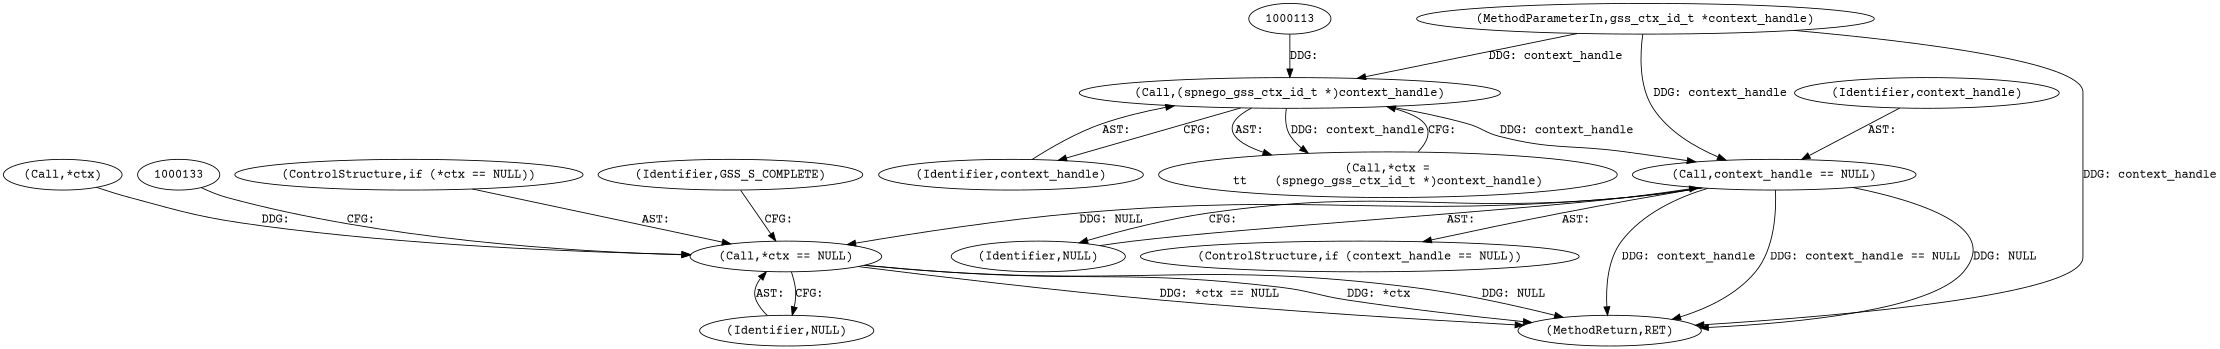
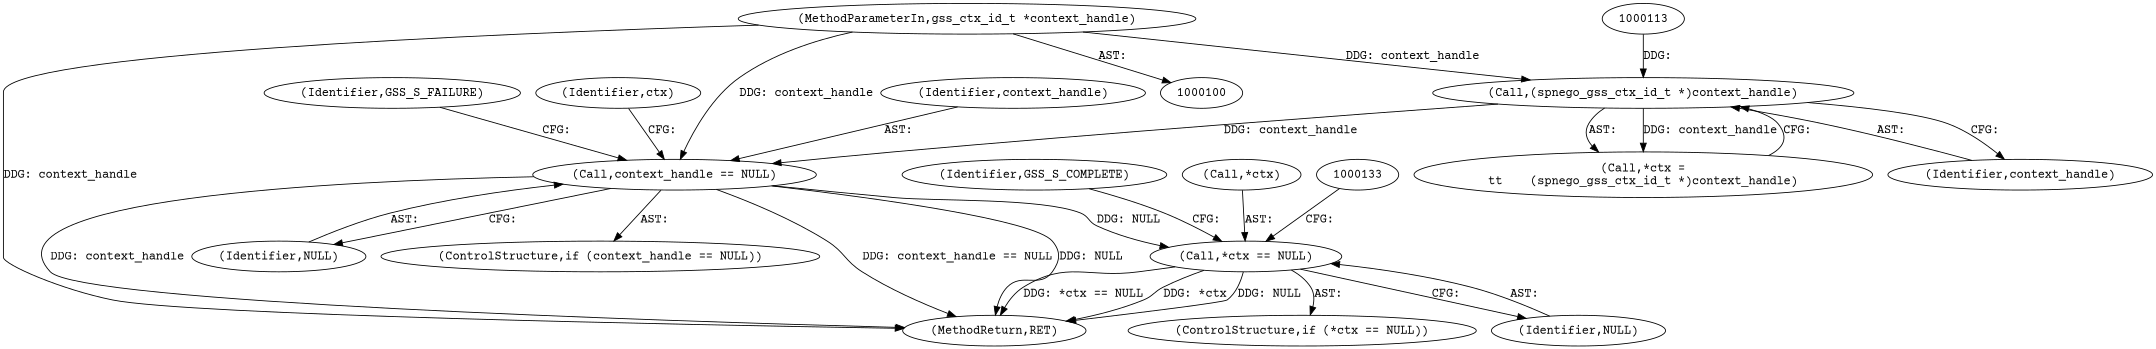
none -> (392, 93)
none -> (618, 93)
none -> (1202, 93)
(597, 216) -> (1309, 285)
(279, 219) -> (1263, 219)
